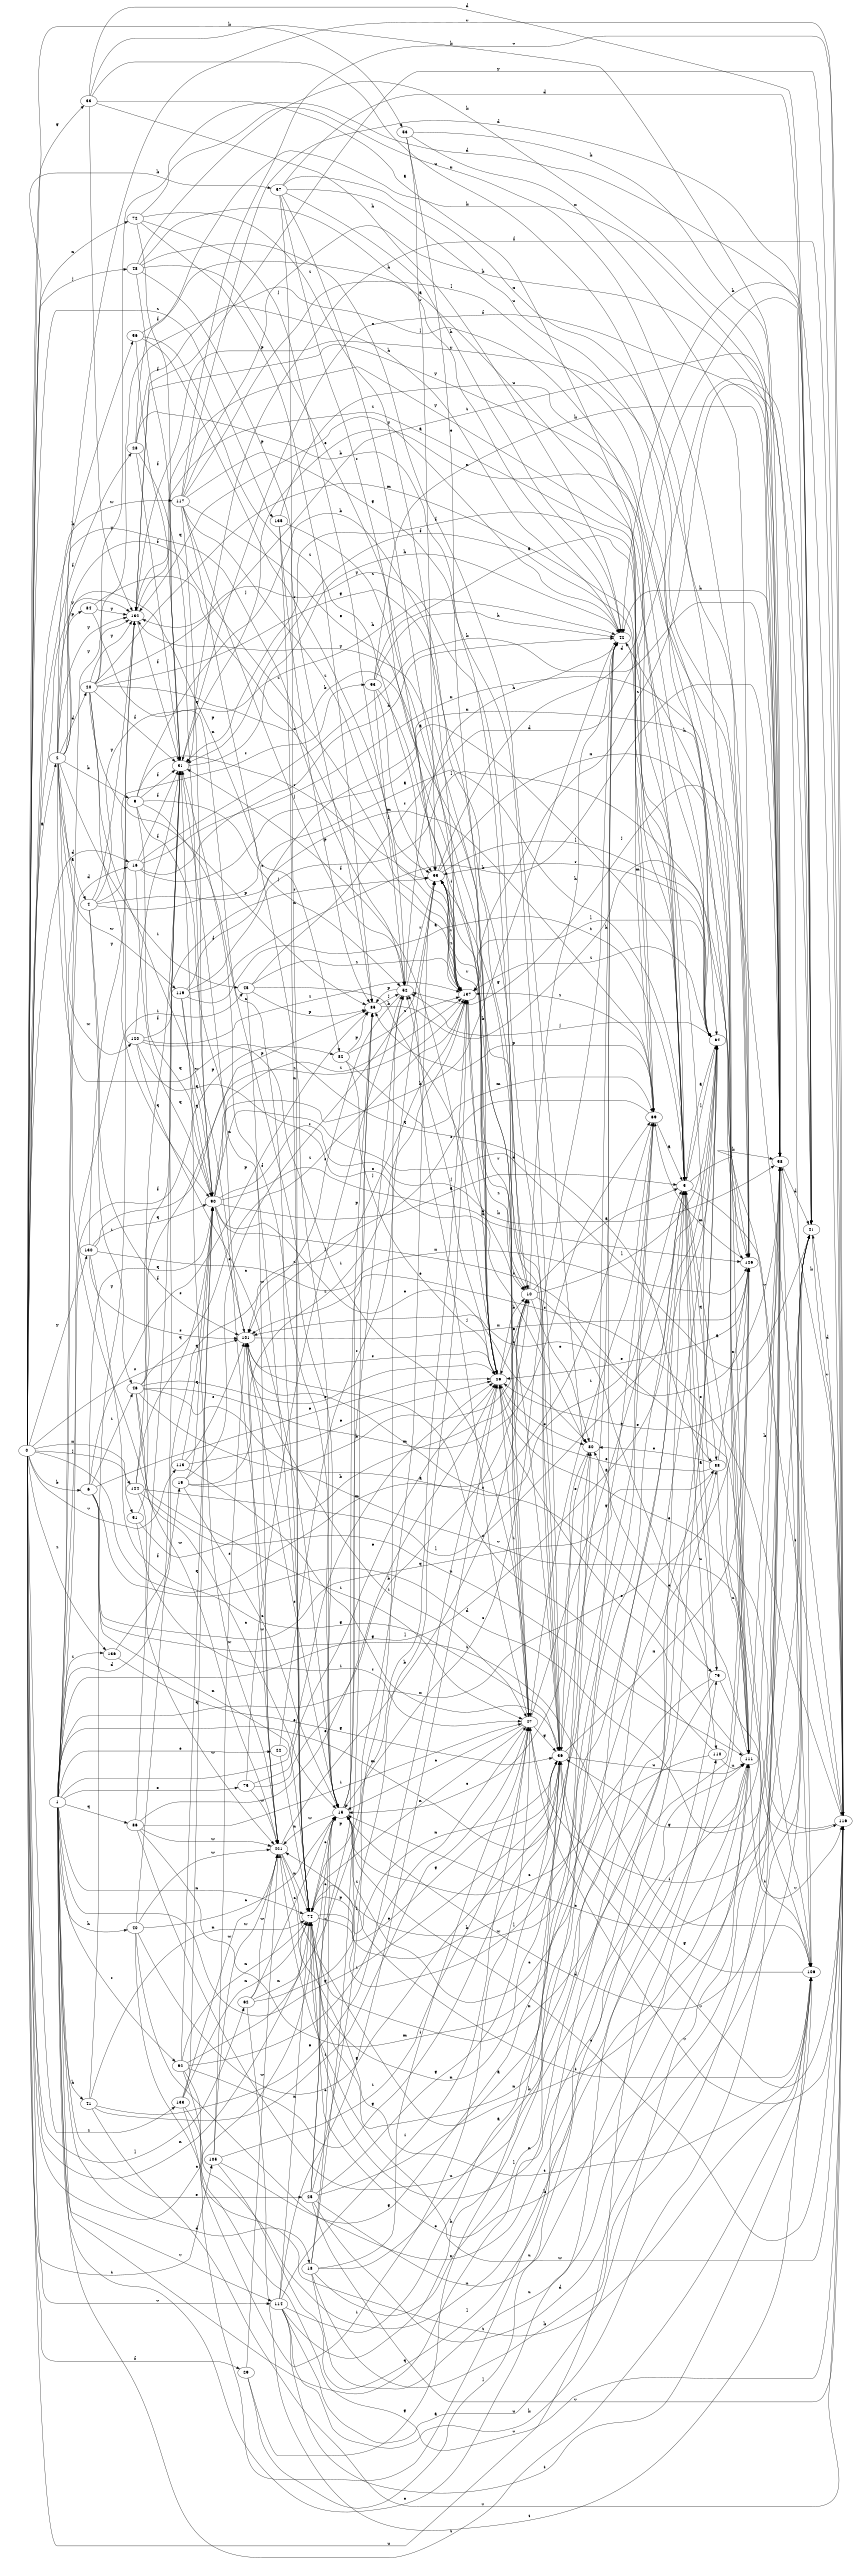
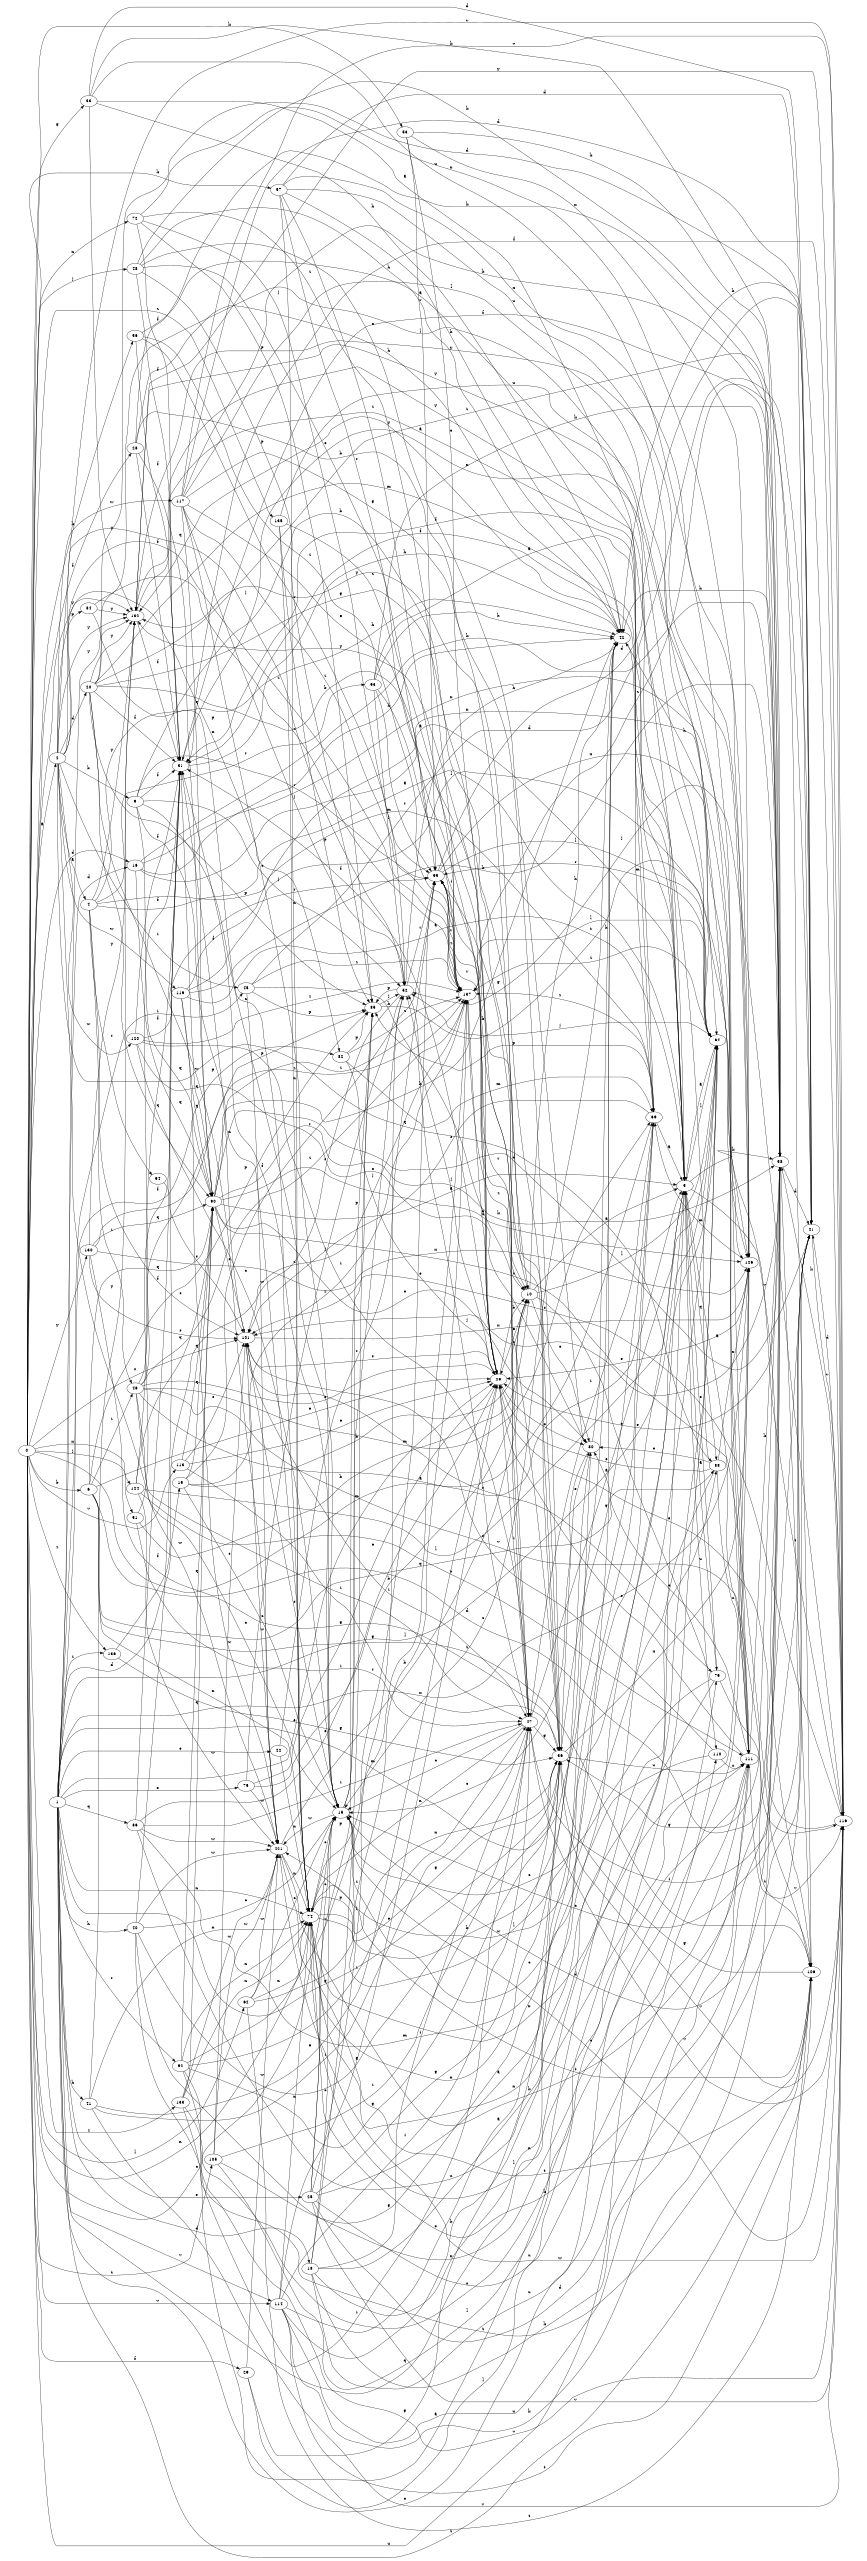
(157, 817) -> (145, 1092)
none -> (158, 1179)
